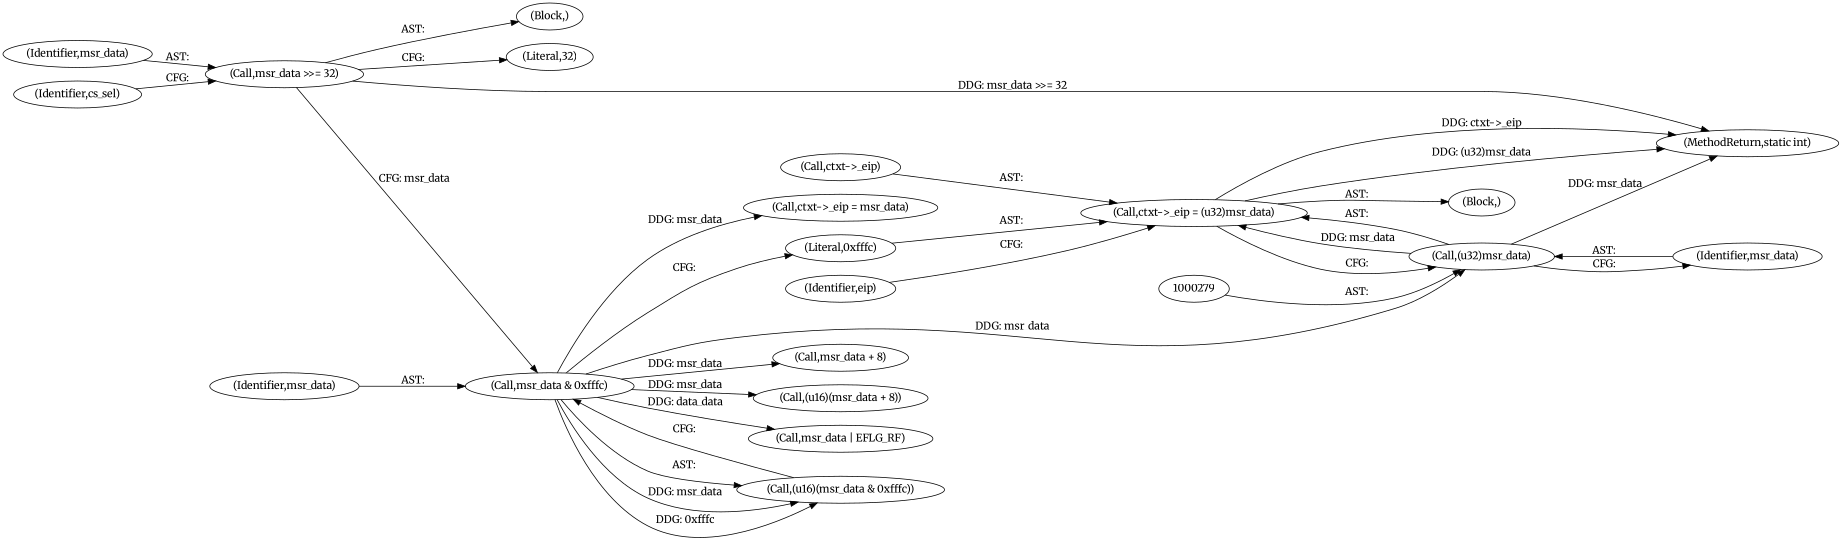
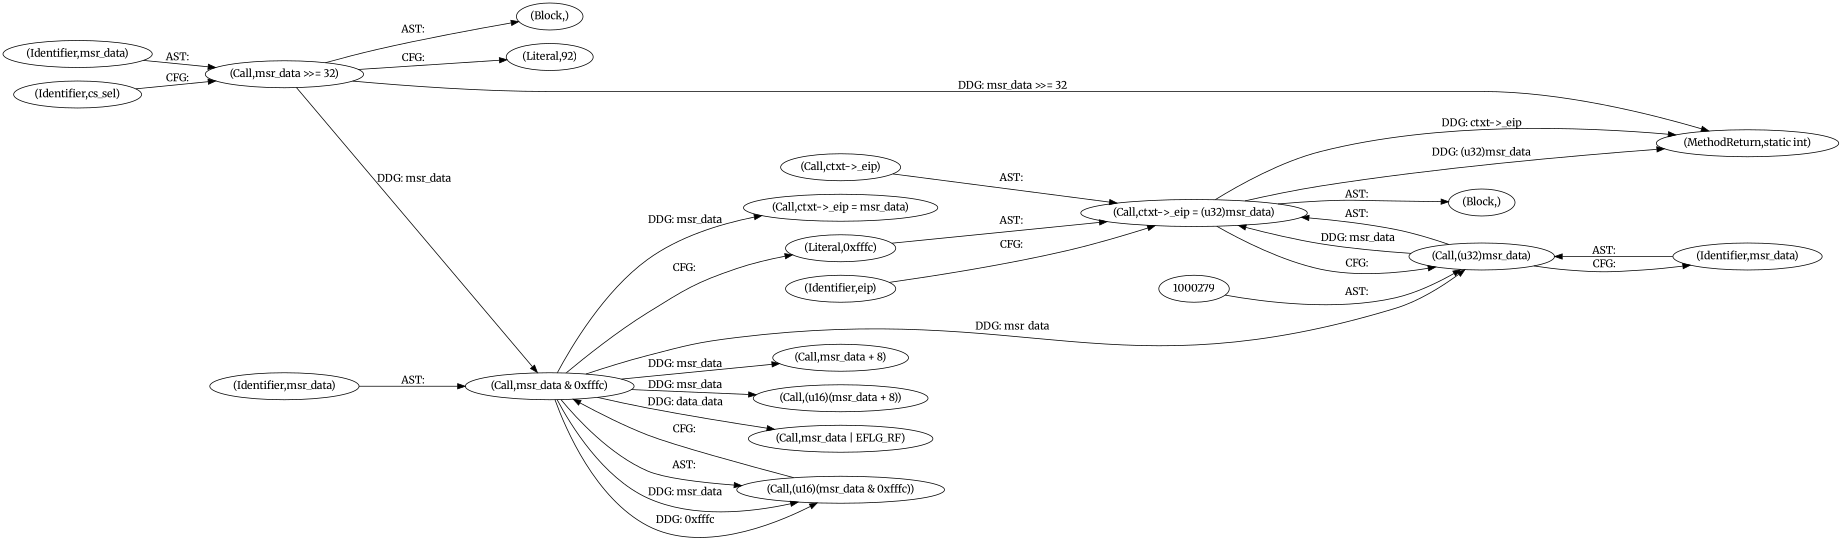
(550, 57) -> (550, 57)
(414, 179) -> (414, 179)
(1611, 202) -> none
